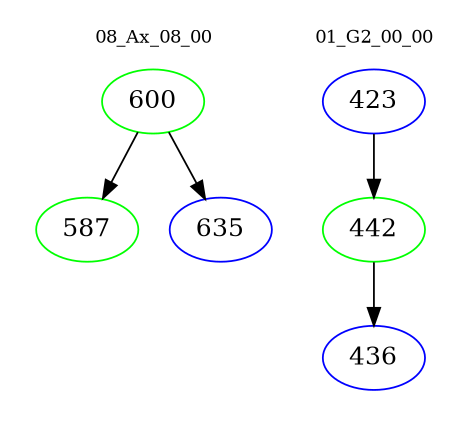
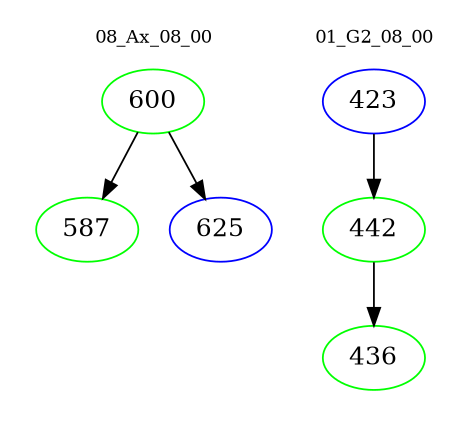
(375, 38) -> (375, 38)
(221, 230) -> (221, 230)
(374, 358) -> (374, 358)
